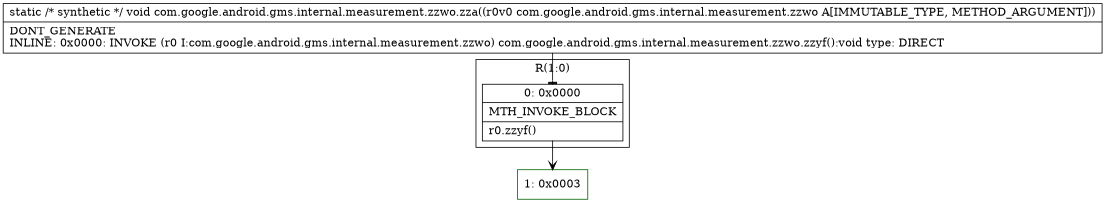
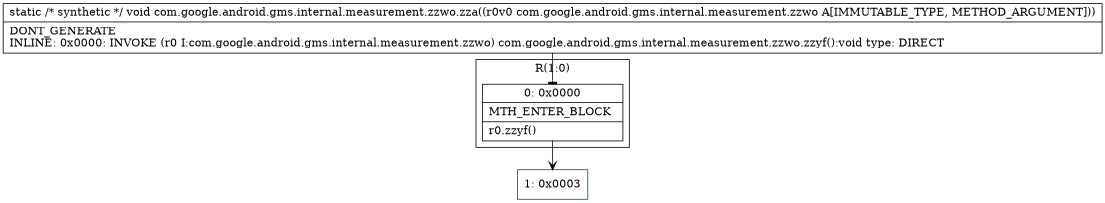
(553, 112) -> (550, 112)
